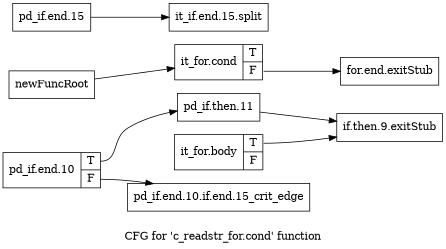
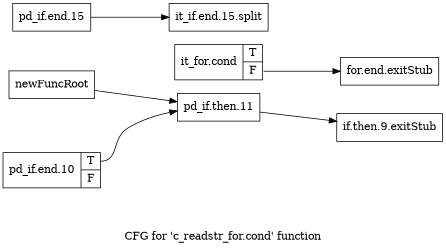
(131, 74) -> (132, 96)
(219, 152) -> none
(219, 197) -> none
